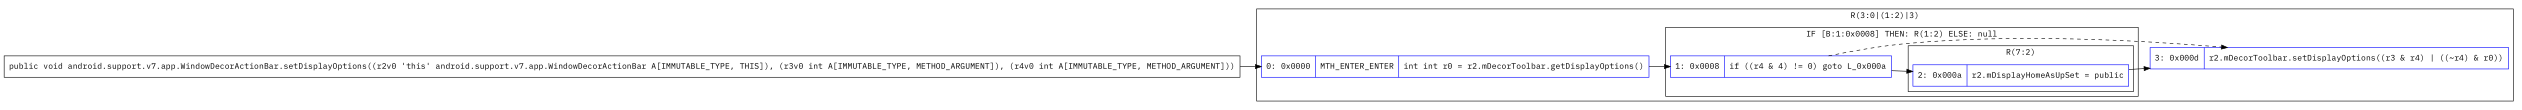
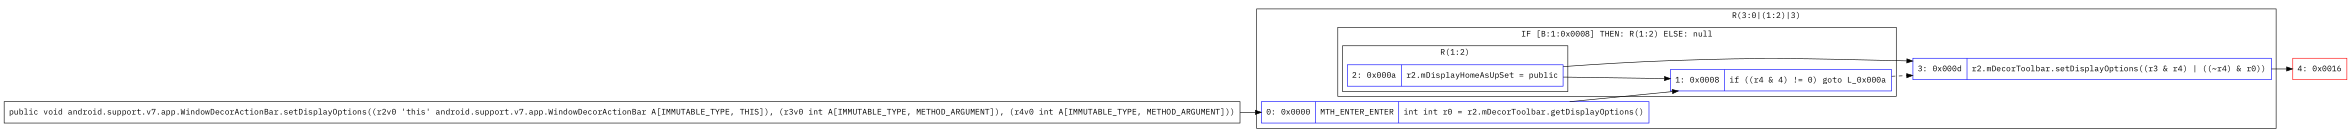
(2021, 53) -> (1455, 53)
none -> (2320, 69)
(1899, 71) -> (1614, 78)
